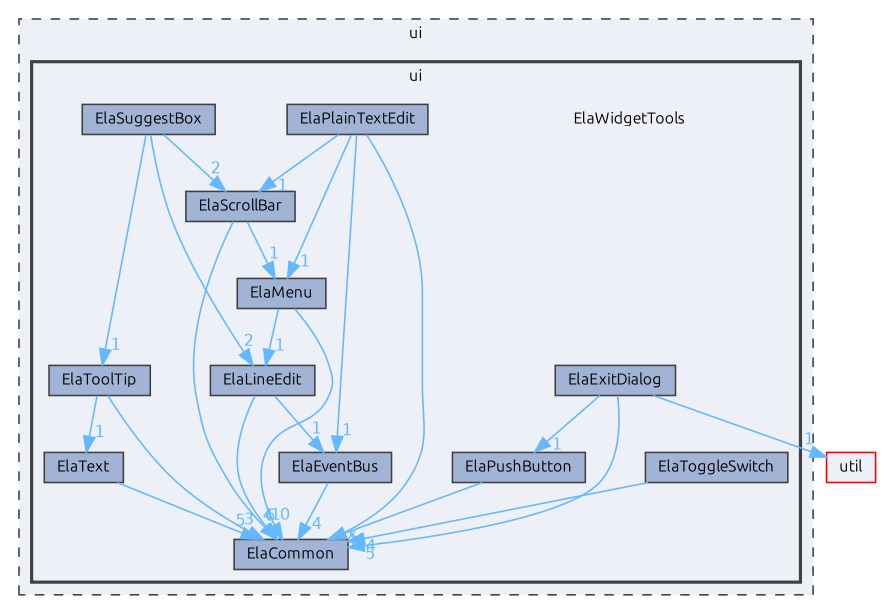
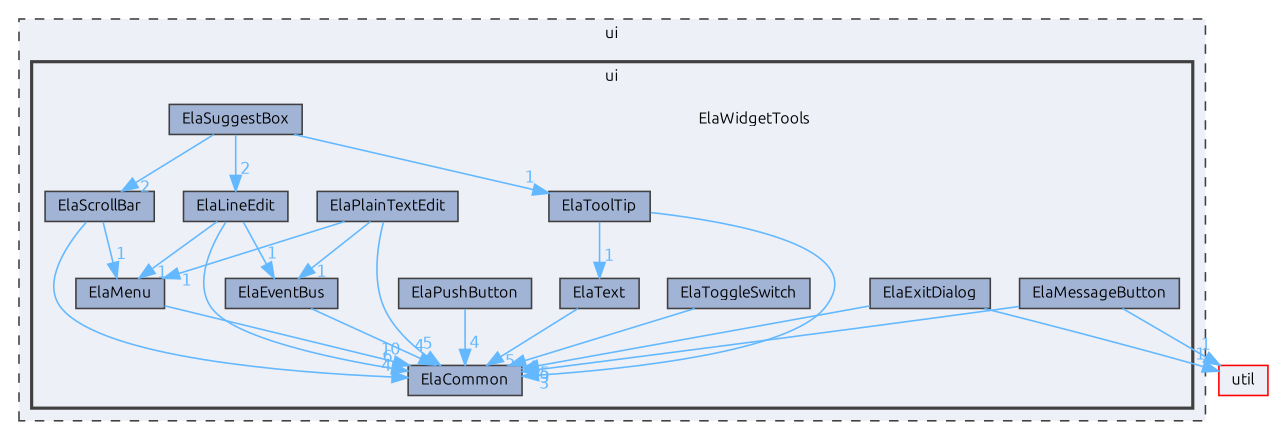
(306, 158) -> none
none -> (1099, 293)
(274, 329) -> (185, 245)
(573, 419) -> none
